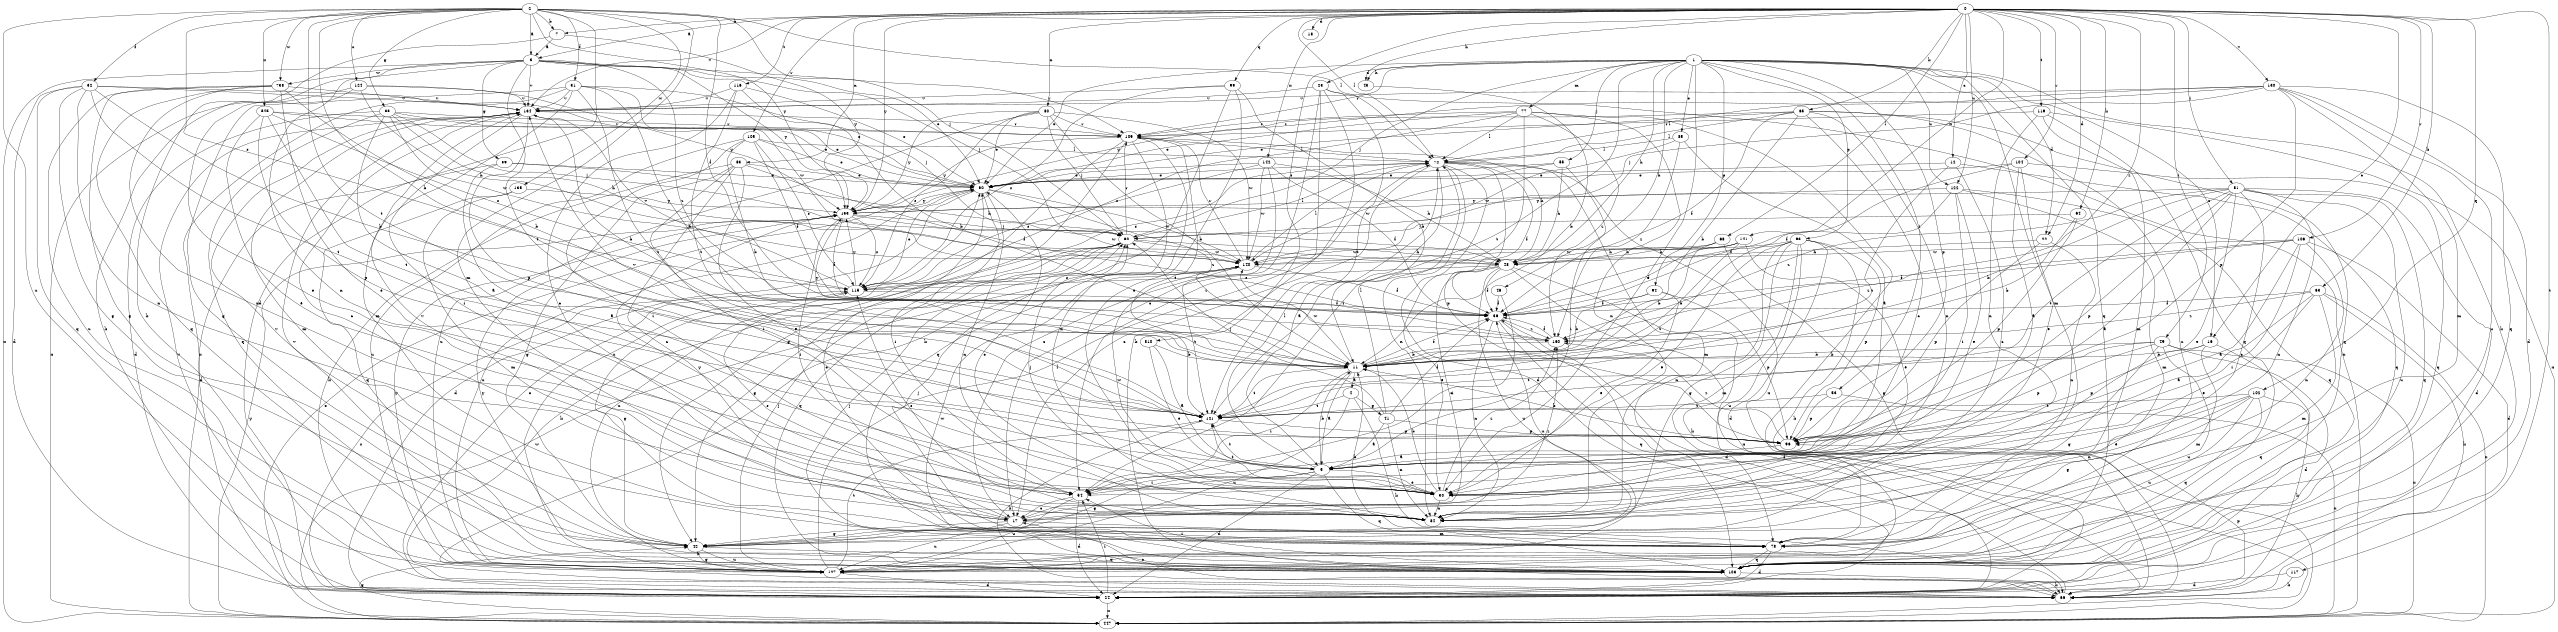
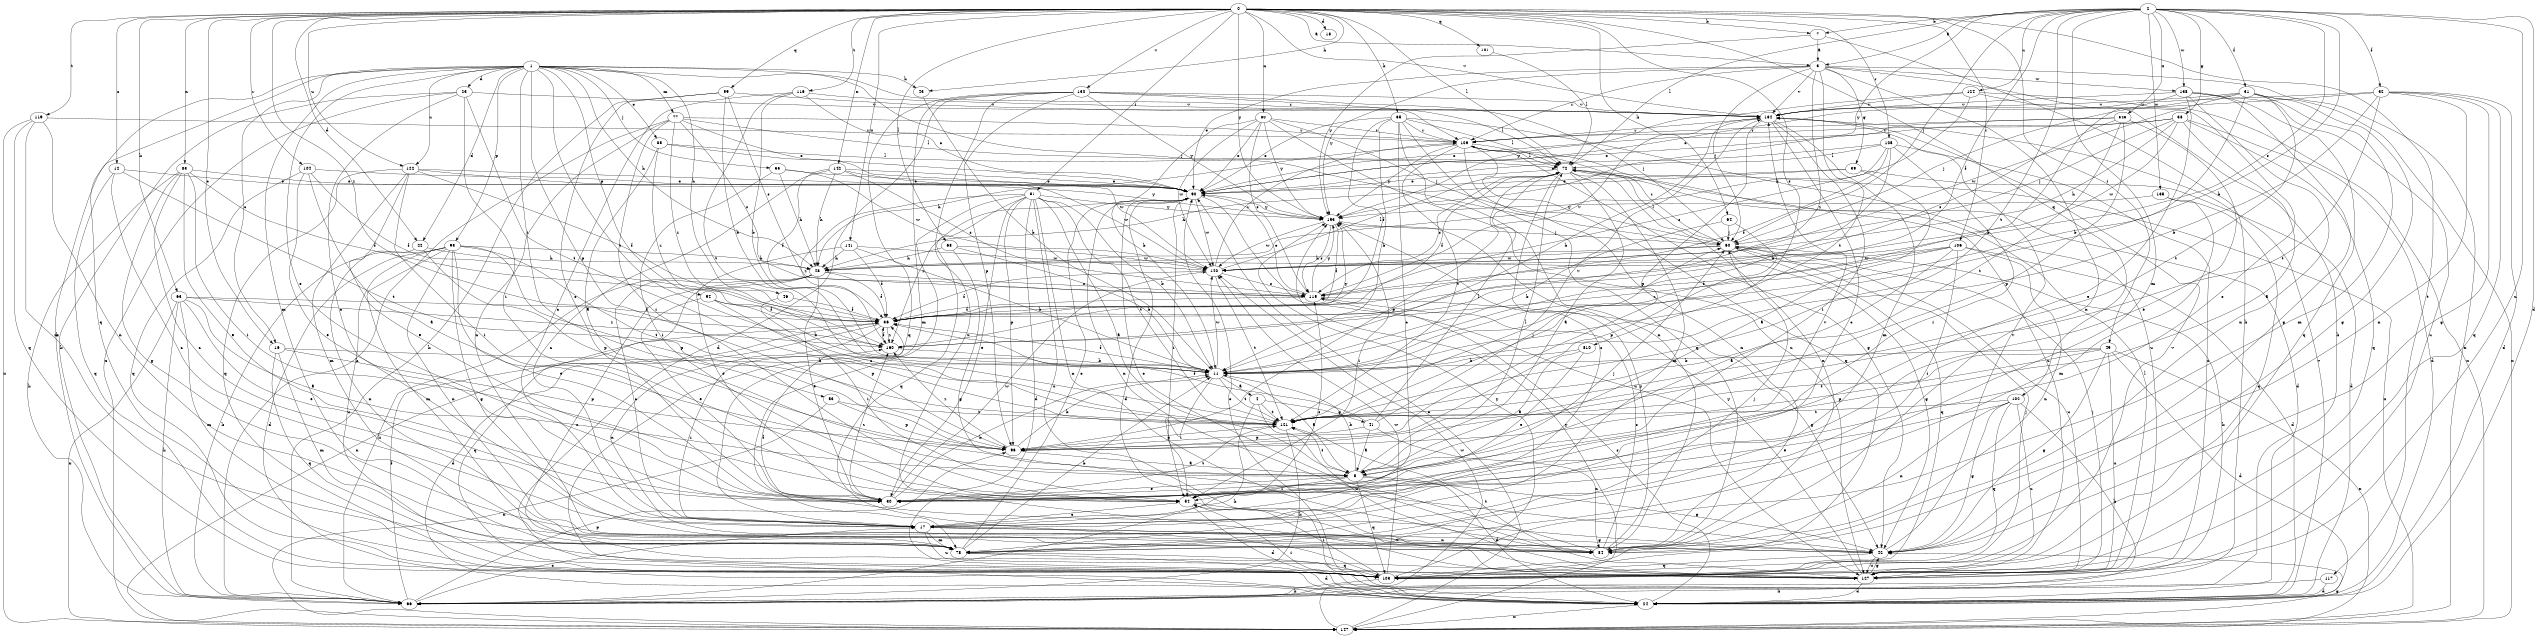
none -> (1485, 50)
(1316, 67) -> (821, 181)
(280, 86) -> (2184, 92)
(1543, 432) -> (763, 438)
(1437, 508) -> (1261, 534)
(1107, 624) -> (1345, 630)
